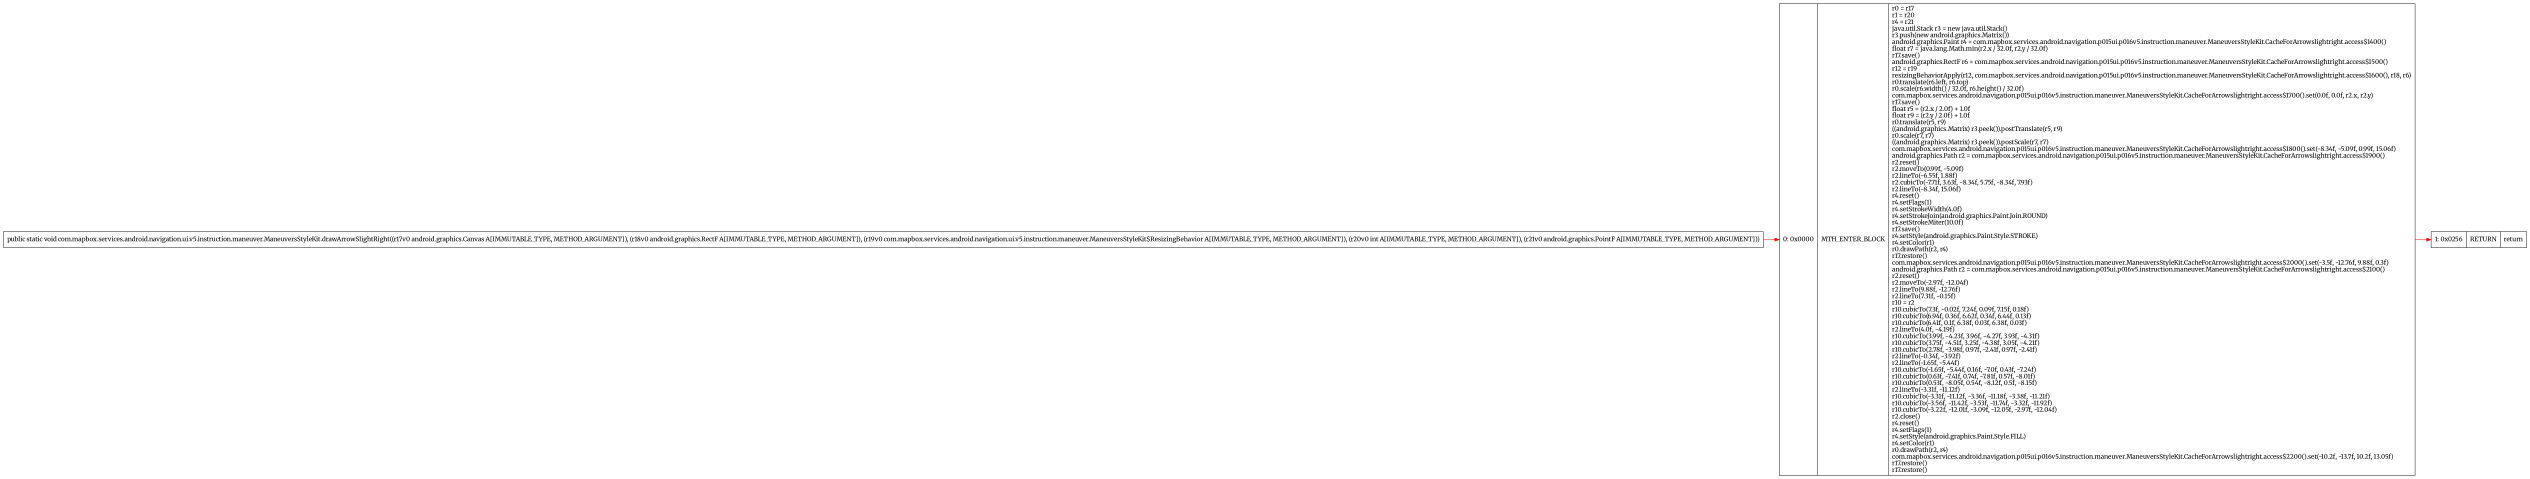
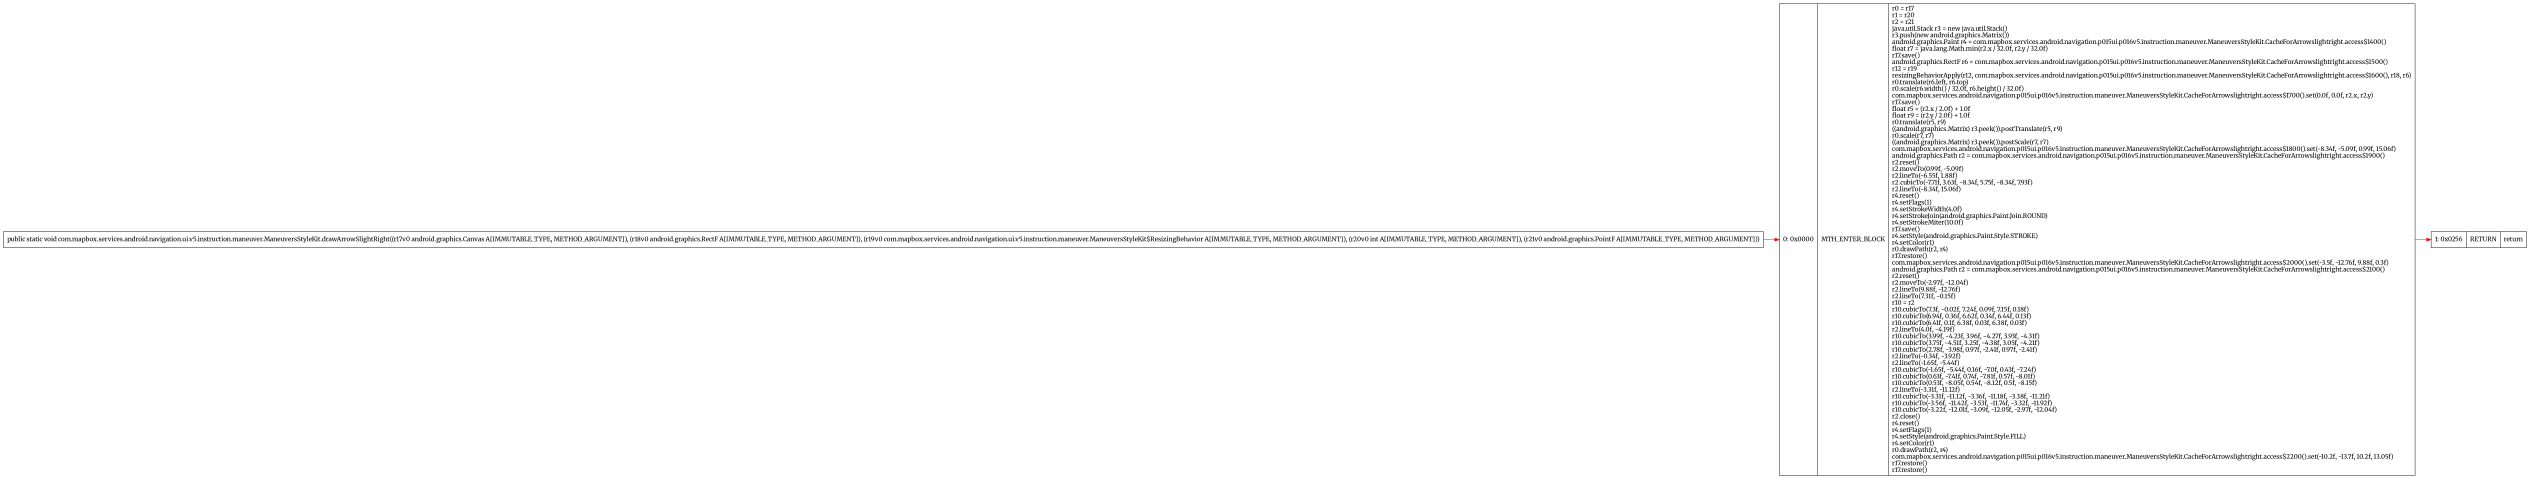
(1903, 22) -> (1903, 22)
